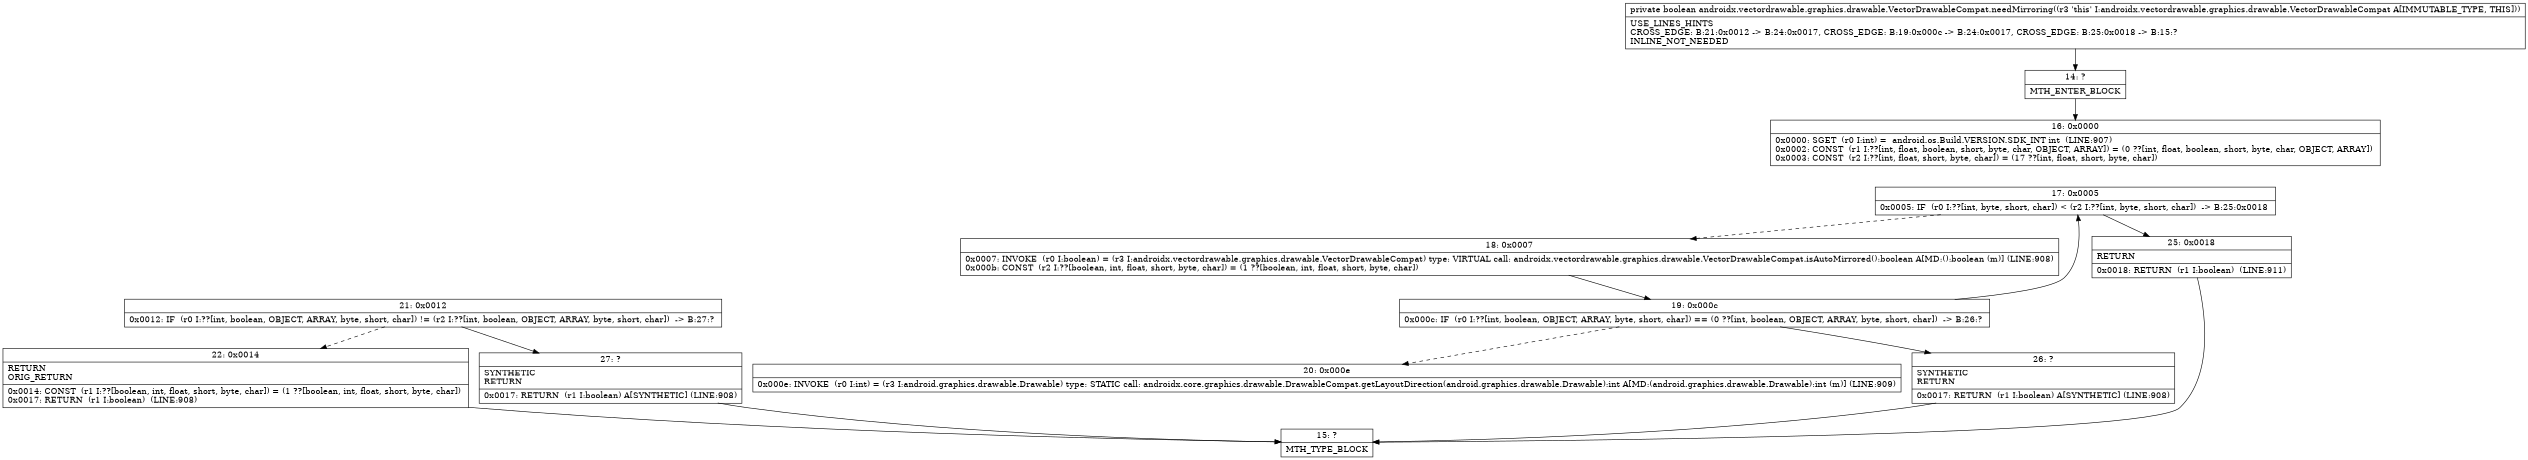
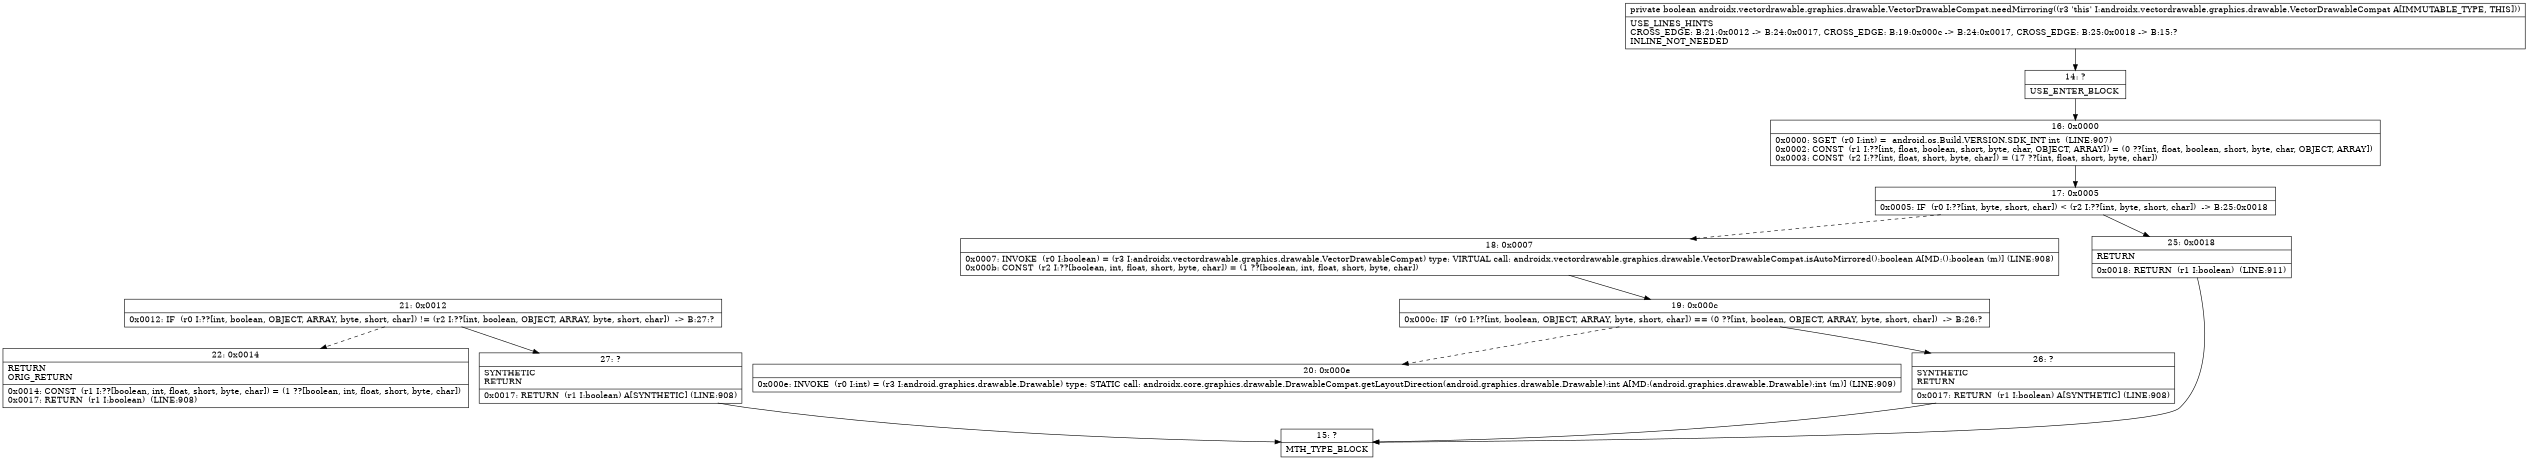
(2075, 91) -> (2075, 91)
(2040, 287) -> (2075, 173)
(871, 431) -> none
